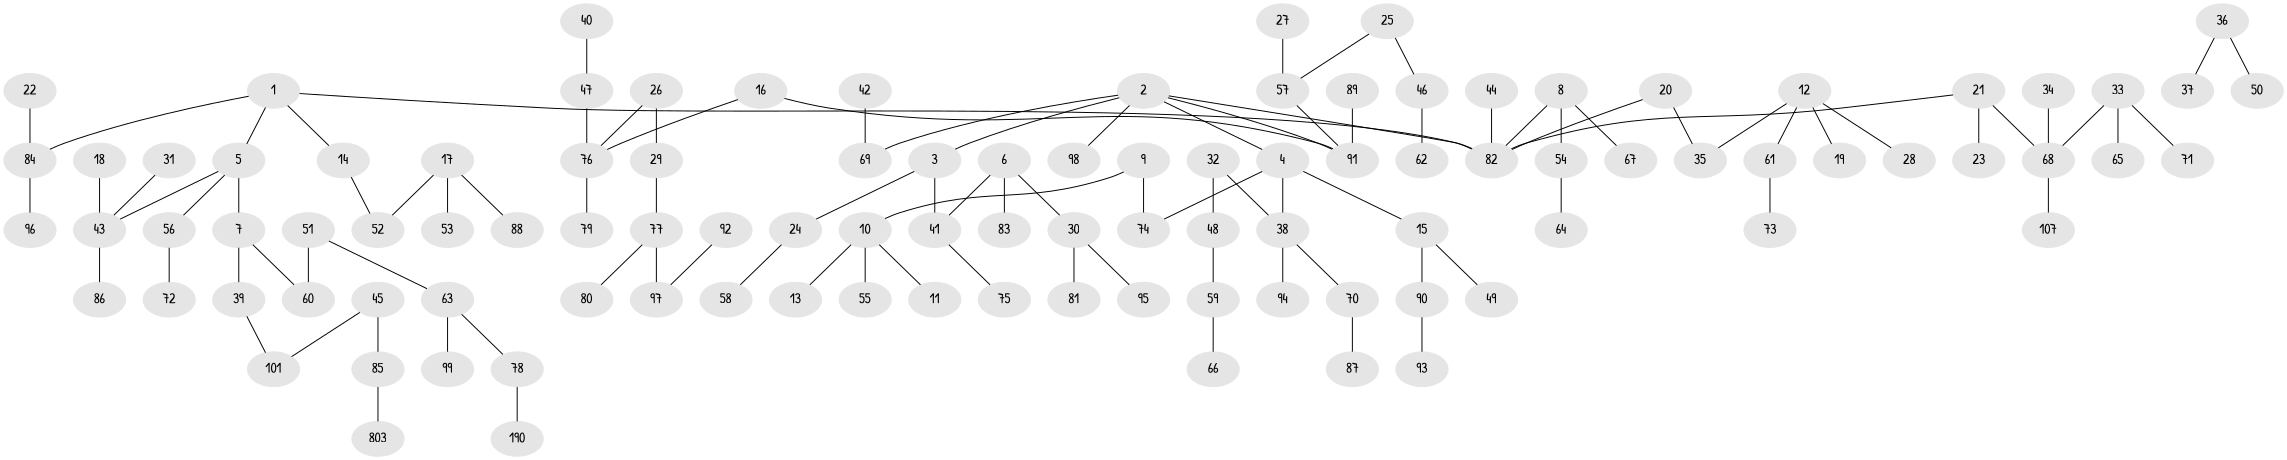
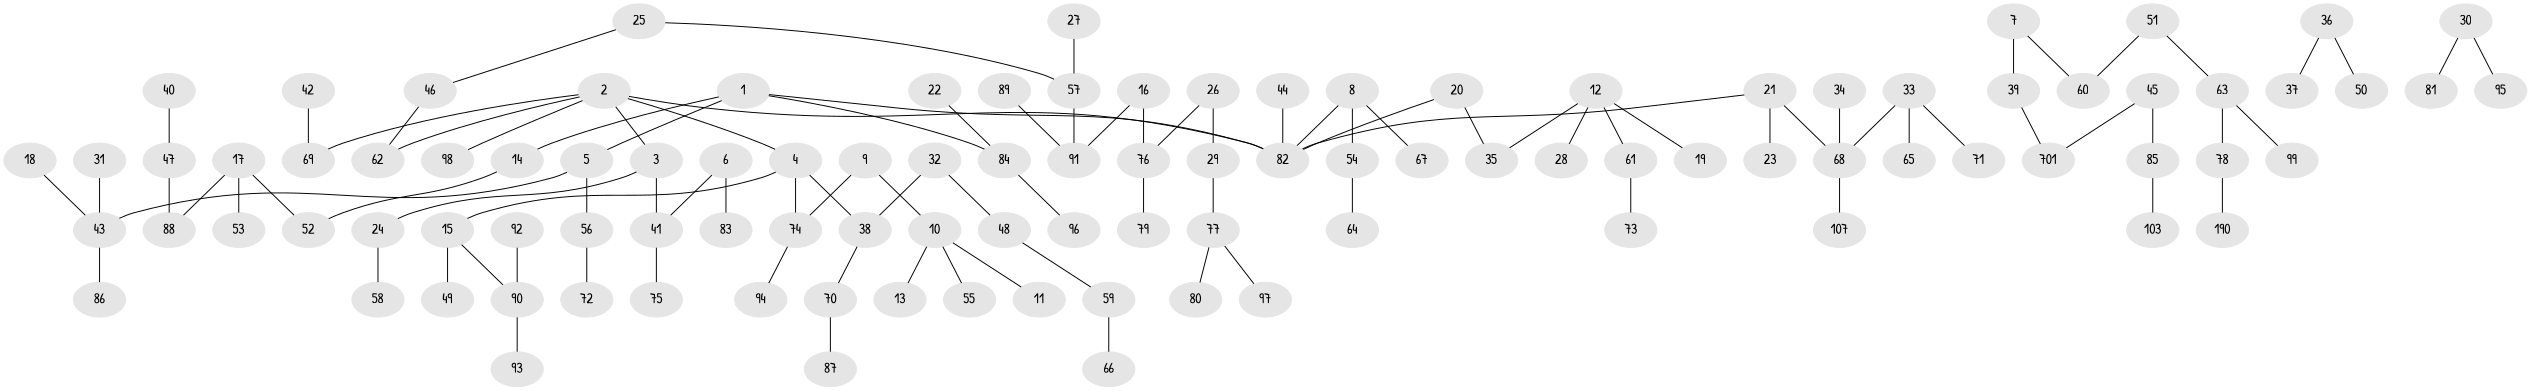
(587, 126) -> (169, 195)
(1267, 126) -> (488, 119)
(239, 195) -> none
(1042, 198) -> none
(691, 265) -> (517, 265)
(1283, 265) -> (778, 265)
(274, 369) -> (2048, 160)
(378, 439) -> (2153, 230)
